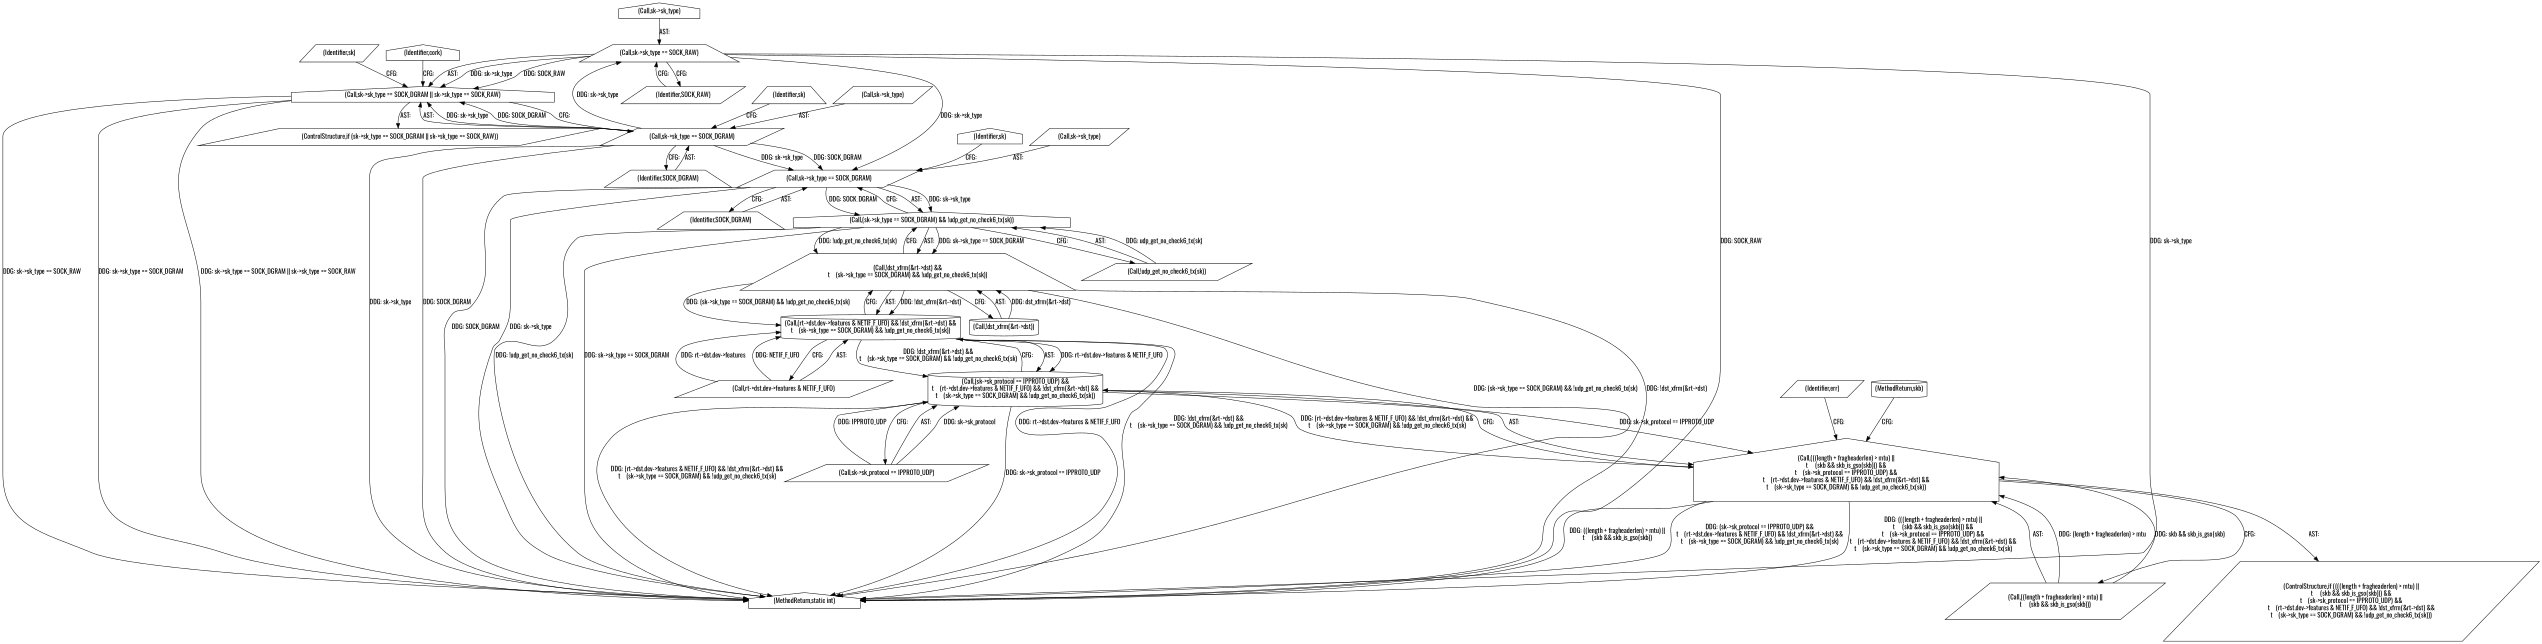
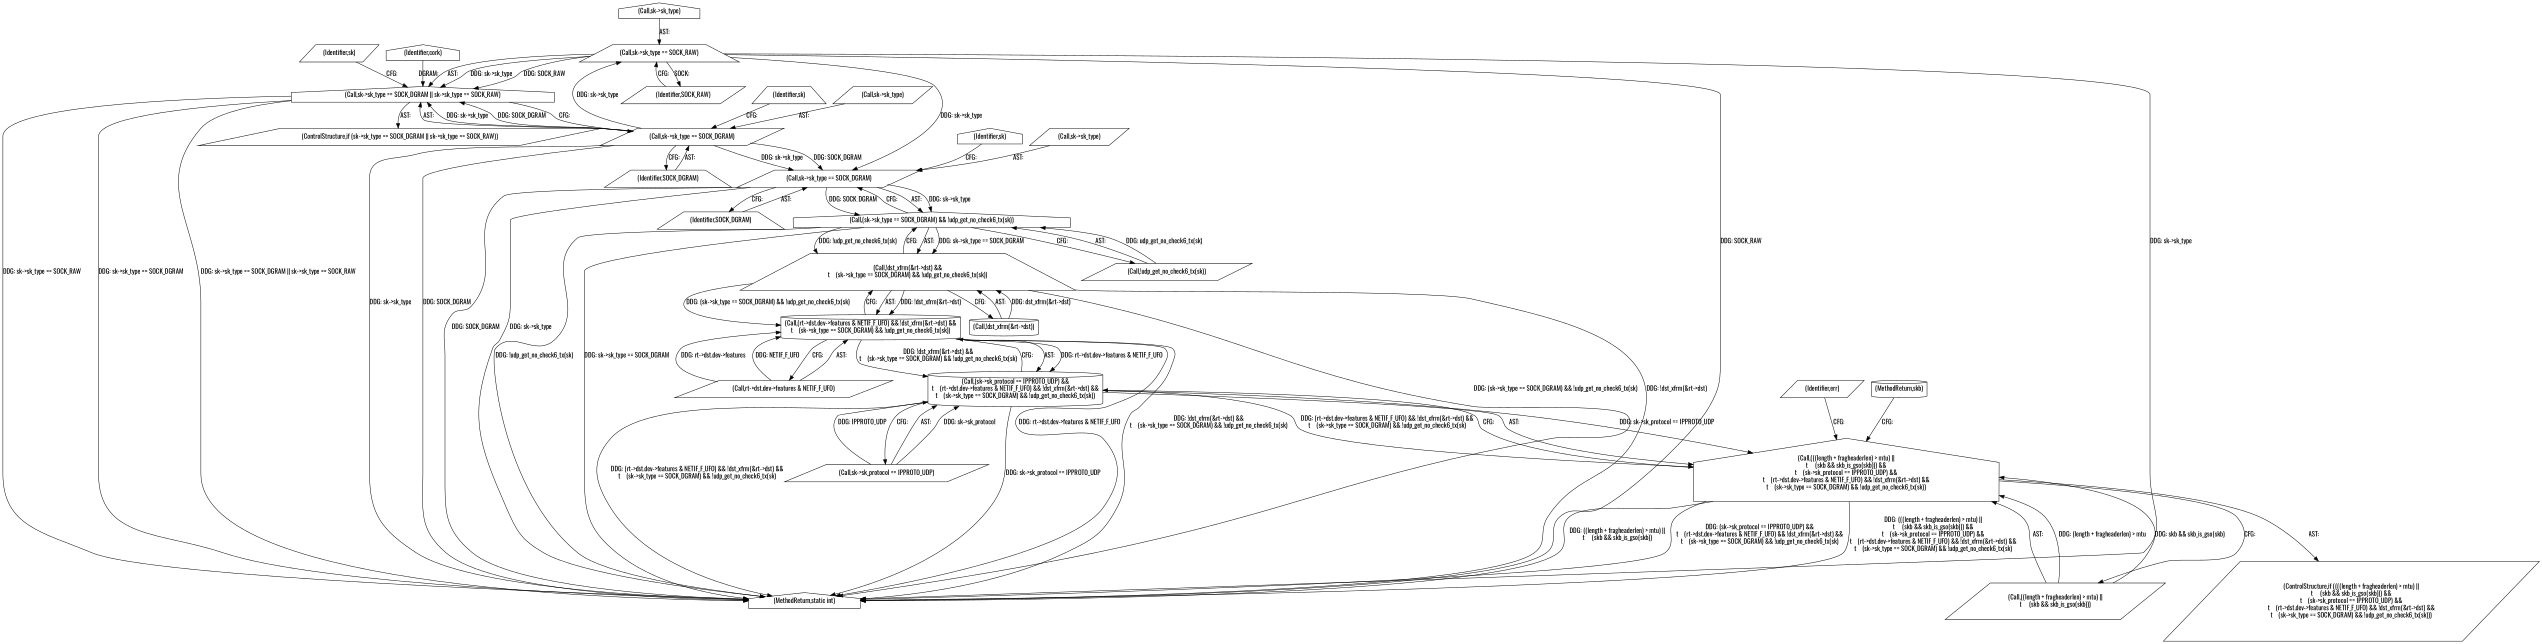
(429, 74) -> (429, 74)
(683, 74) -> (683, 74)
